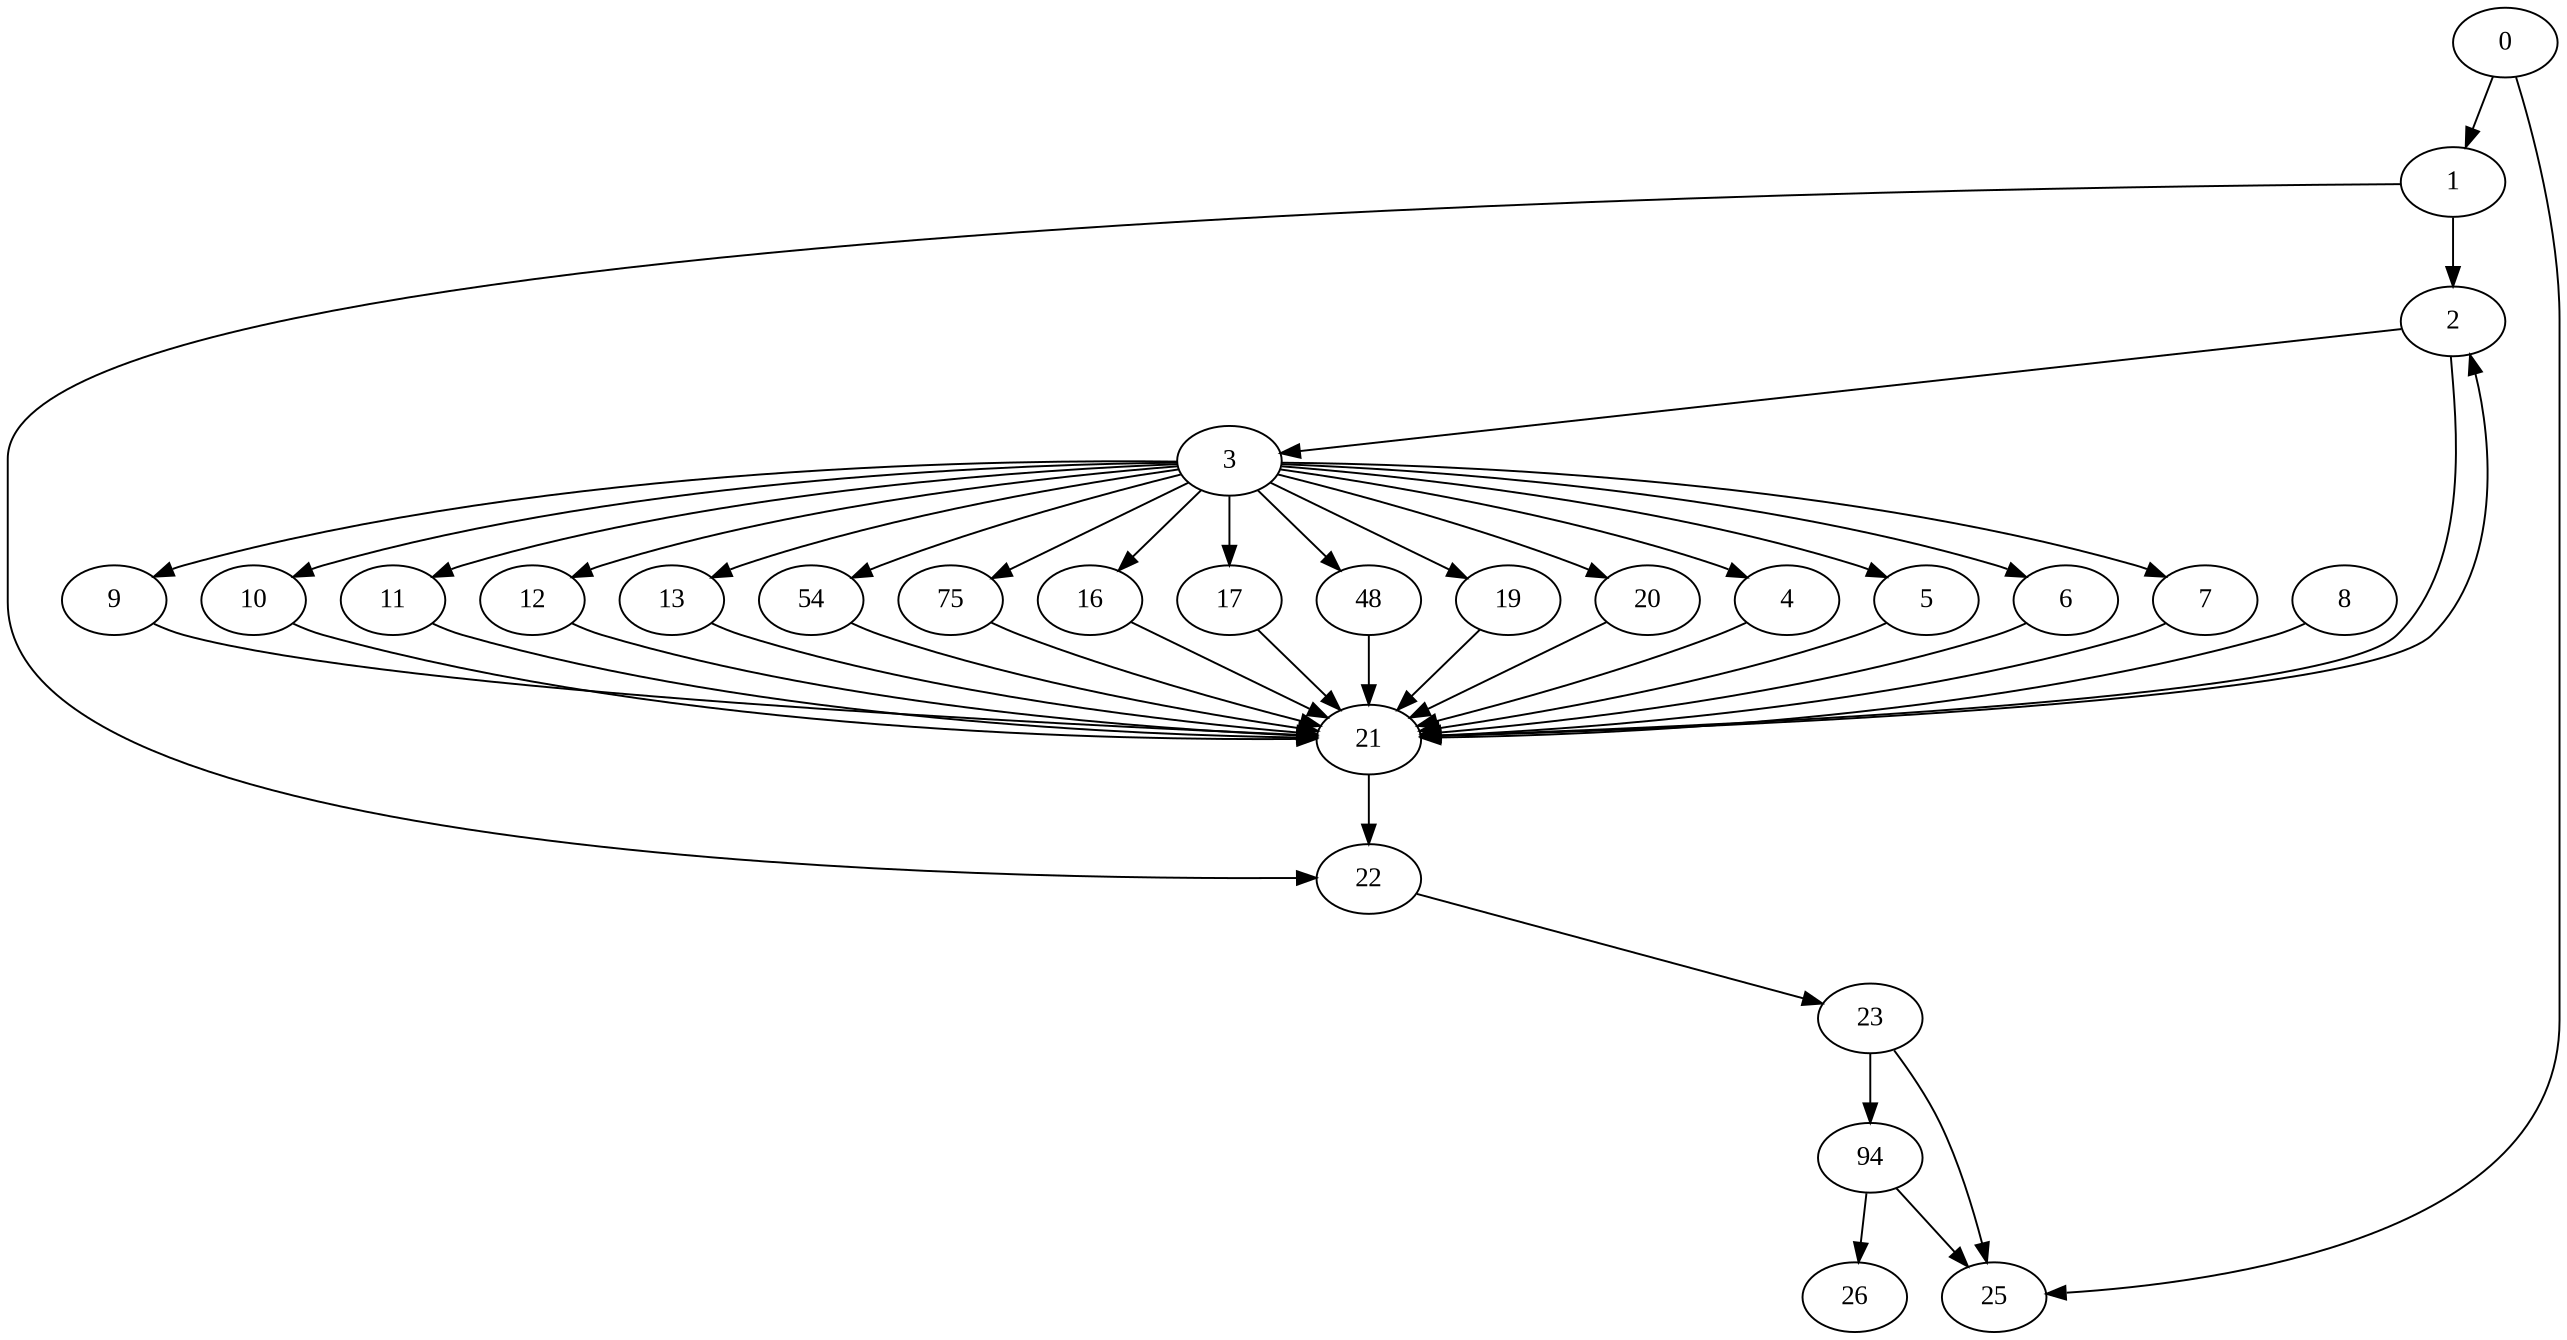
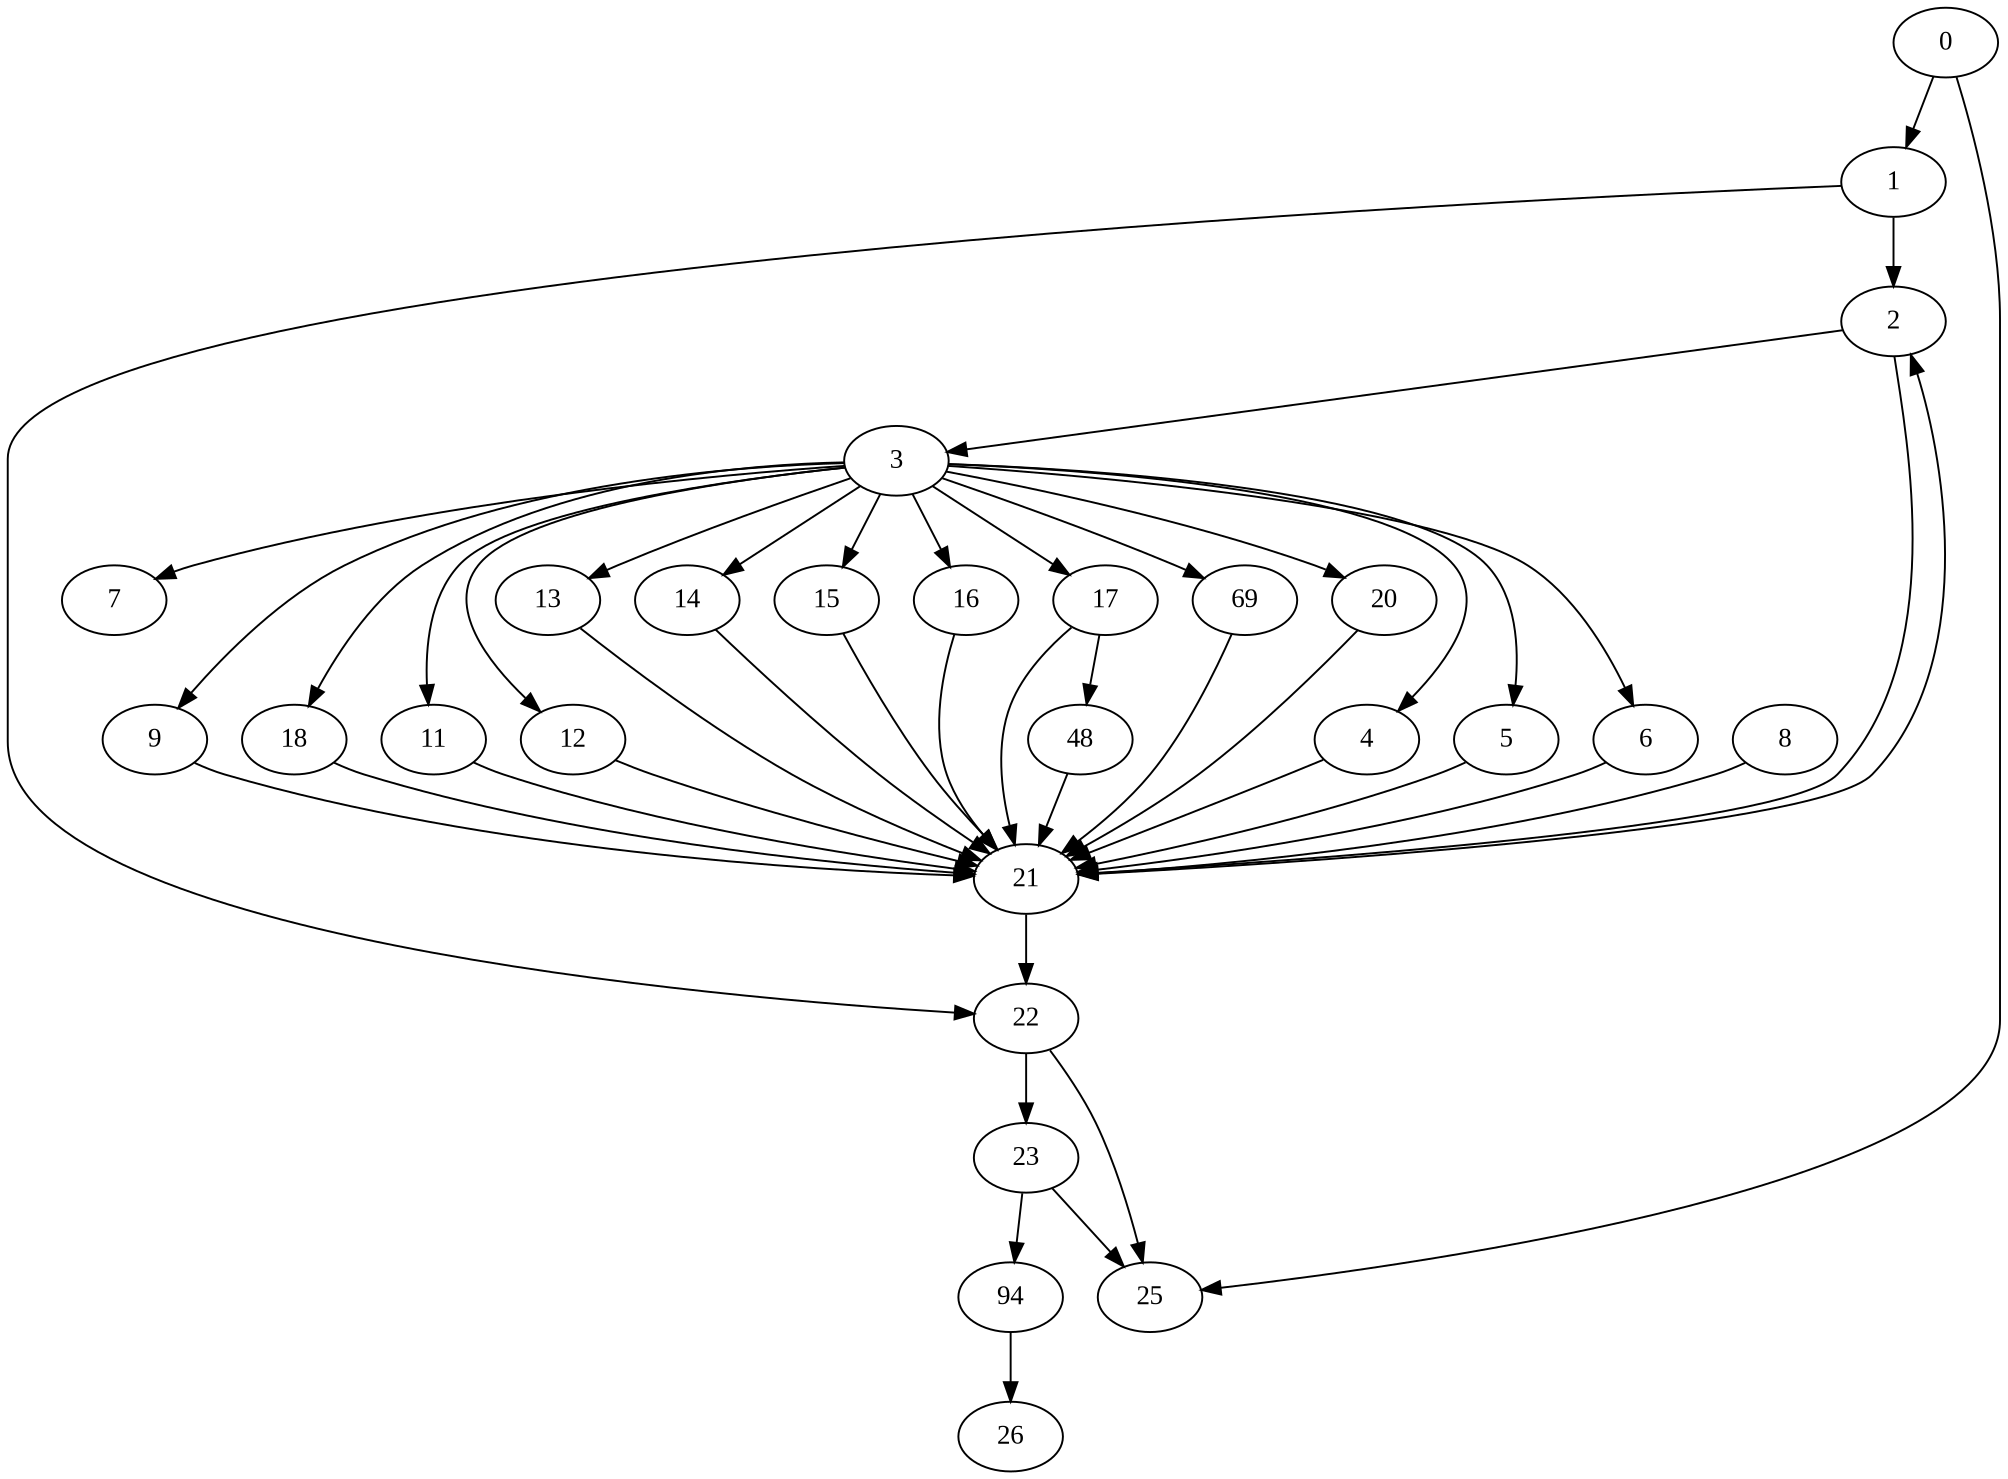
(1292, 524) -> (1095, 660)
(254, 600) -> (294, 740)
(811, 600) -> (687, 600)
(951, 600) -> (827, 600)
(1508, 600) -> (1245, 600)
(1807, 702) -> none
(1926, 1220) -> (1104, 1142)
